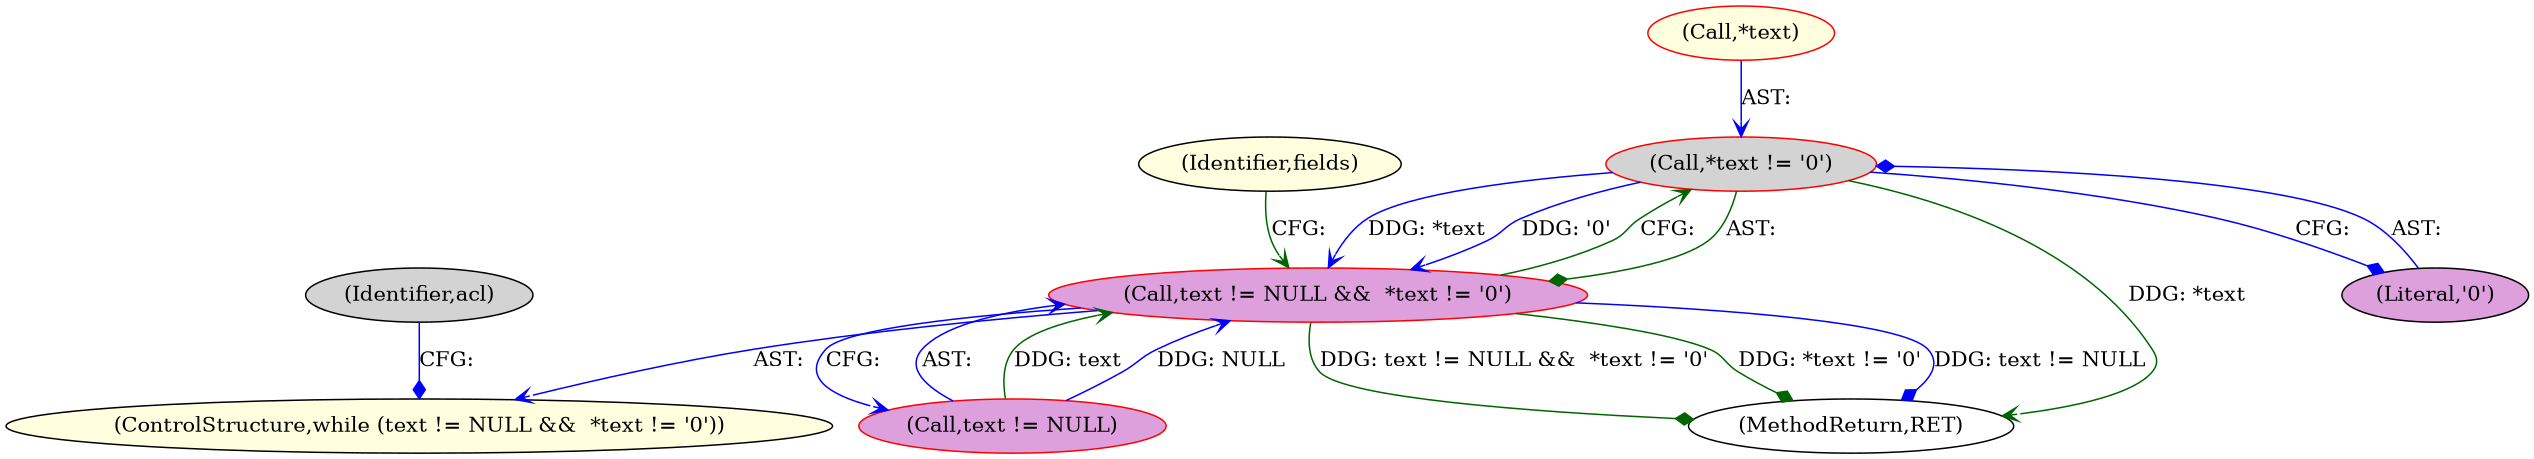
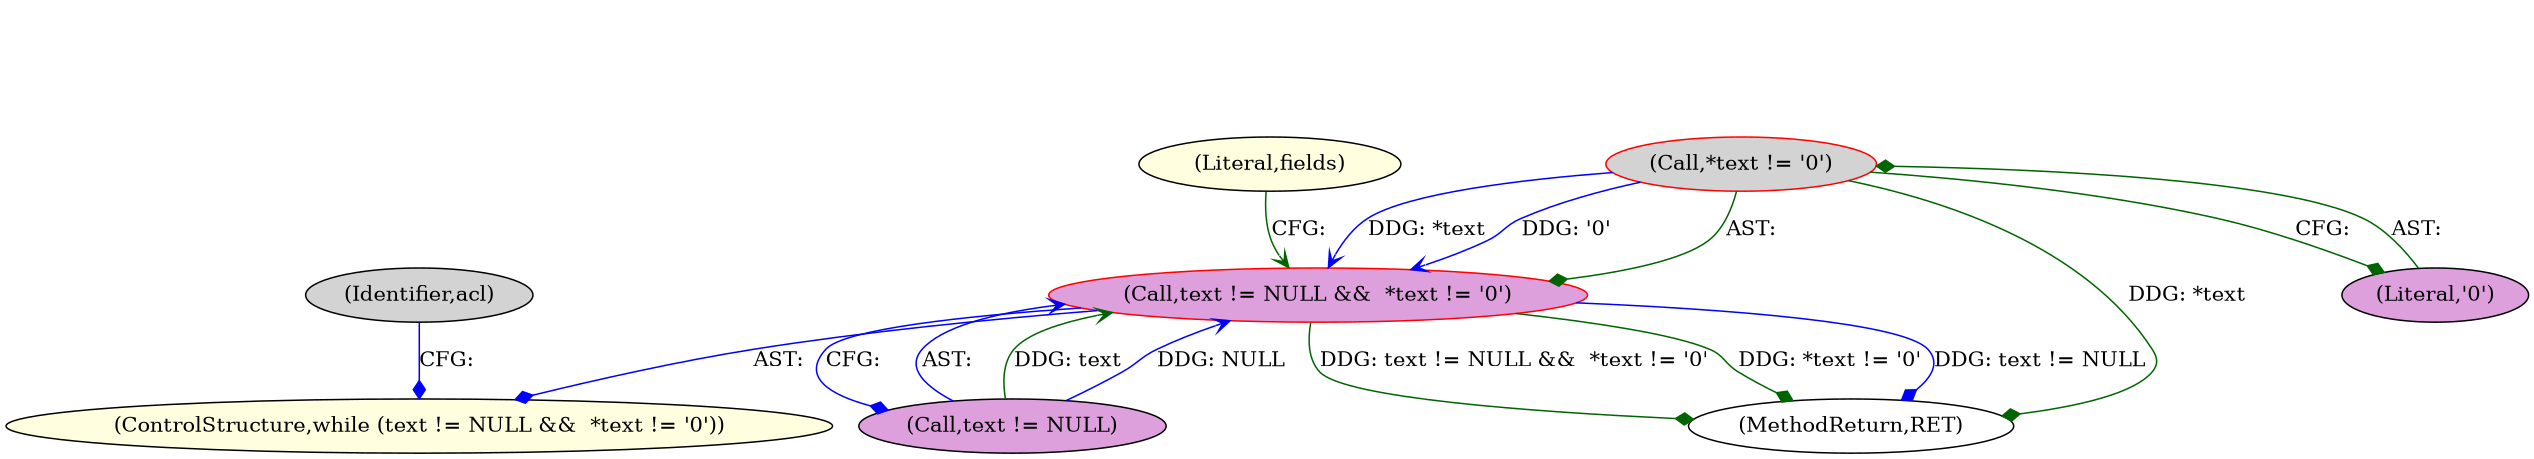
(1741, 33) -> none
(1270, 164) -> (1270, 164)
(2168, 180) -> (2168, 180)
(2122, 200) -> (2122, 200)
(1595, 248) -> none
(2087, 280) -> (2087, 280)
(813, 341) -> (813, 341)
(824, 352) -> (824, 352)
(1012, 426) -> (1012, 426)
